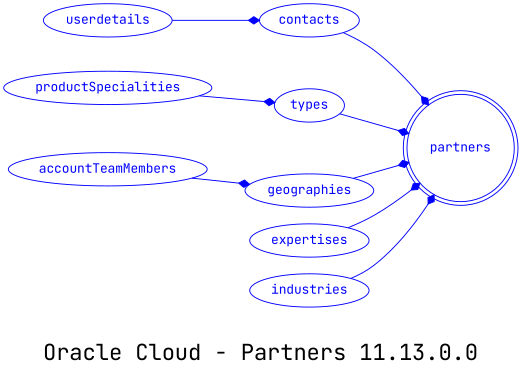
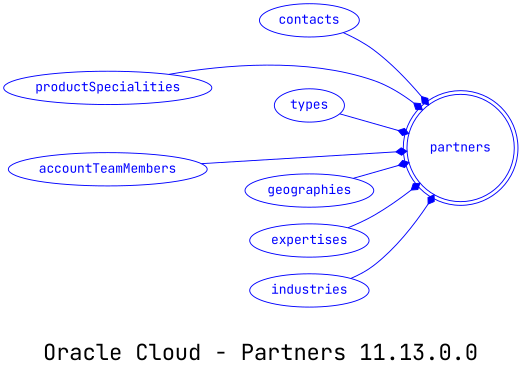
(108, 20) -> none
(232, 99) -> (295, 66)
(215, 181) -> (299, 158)
